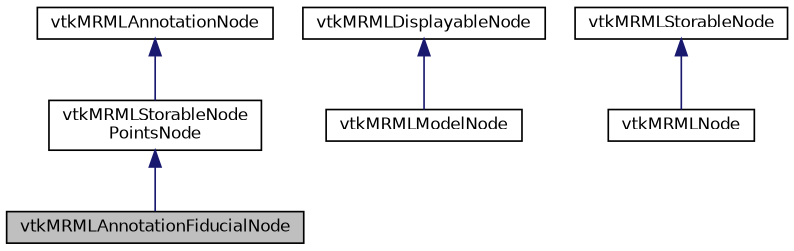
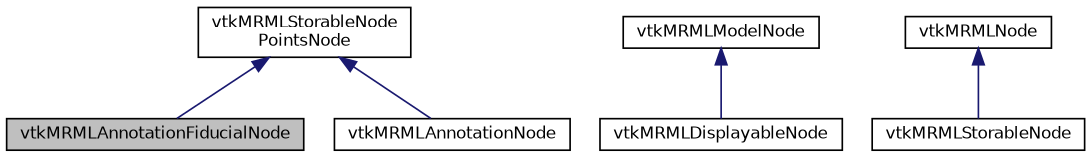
(155, 78) -> (392, 93)
(424, 83) -> (721, 92)
(681, 83) -> (978, 92)
